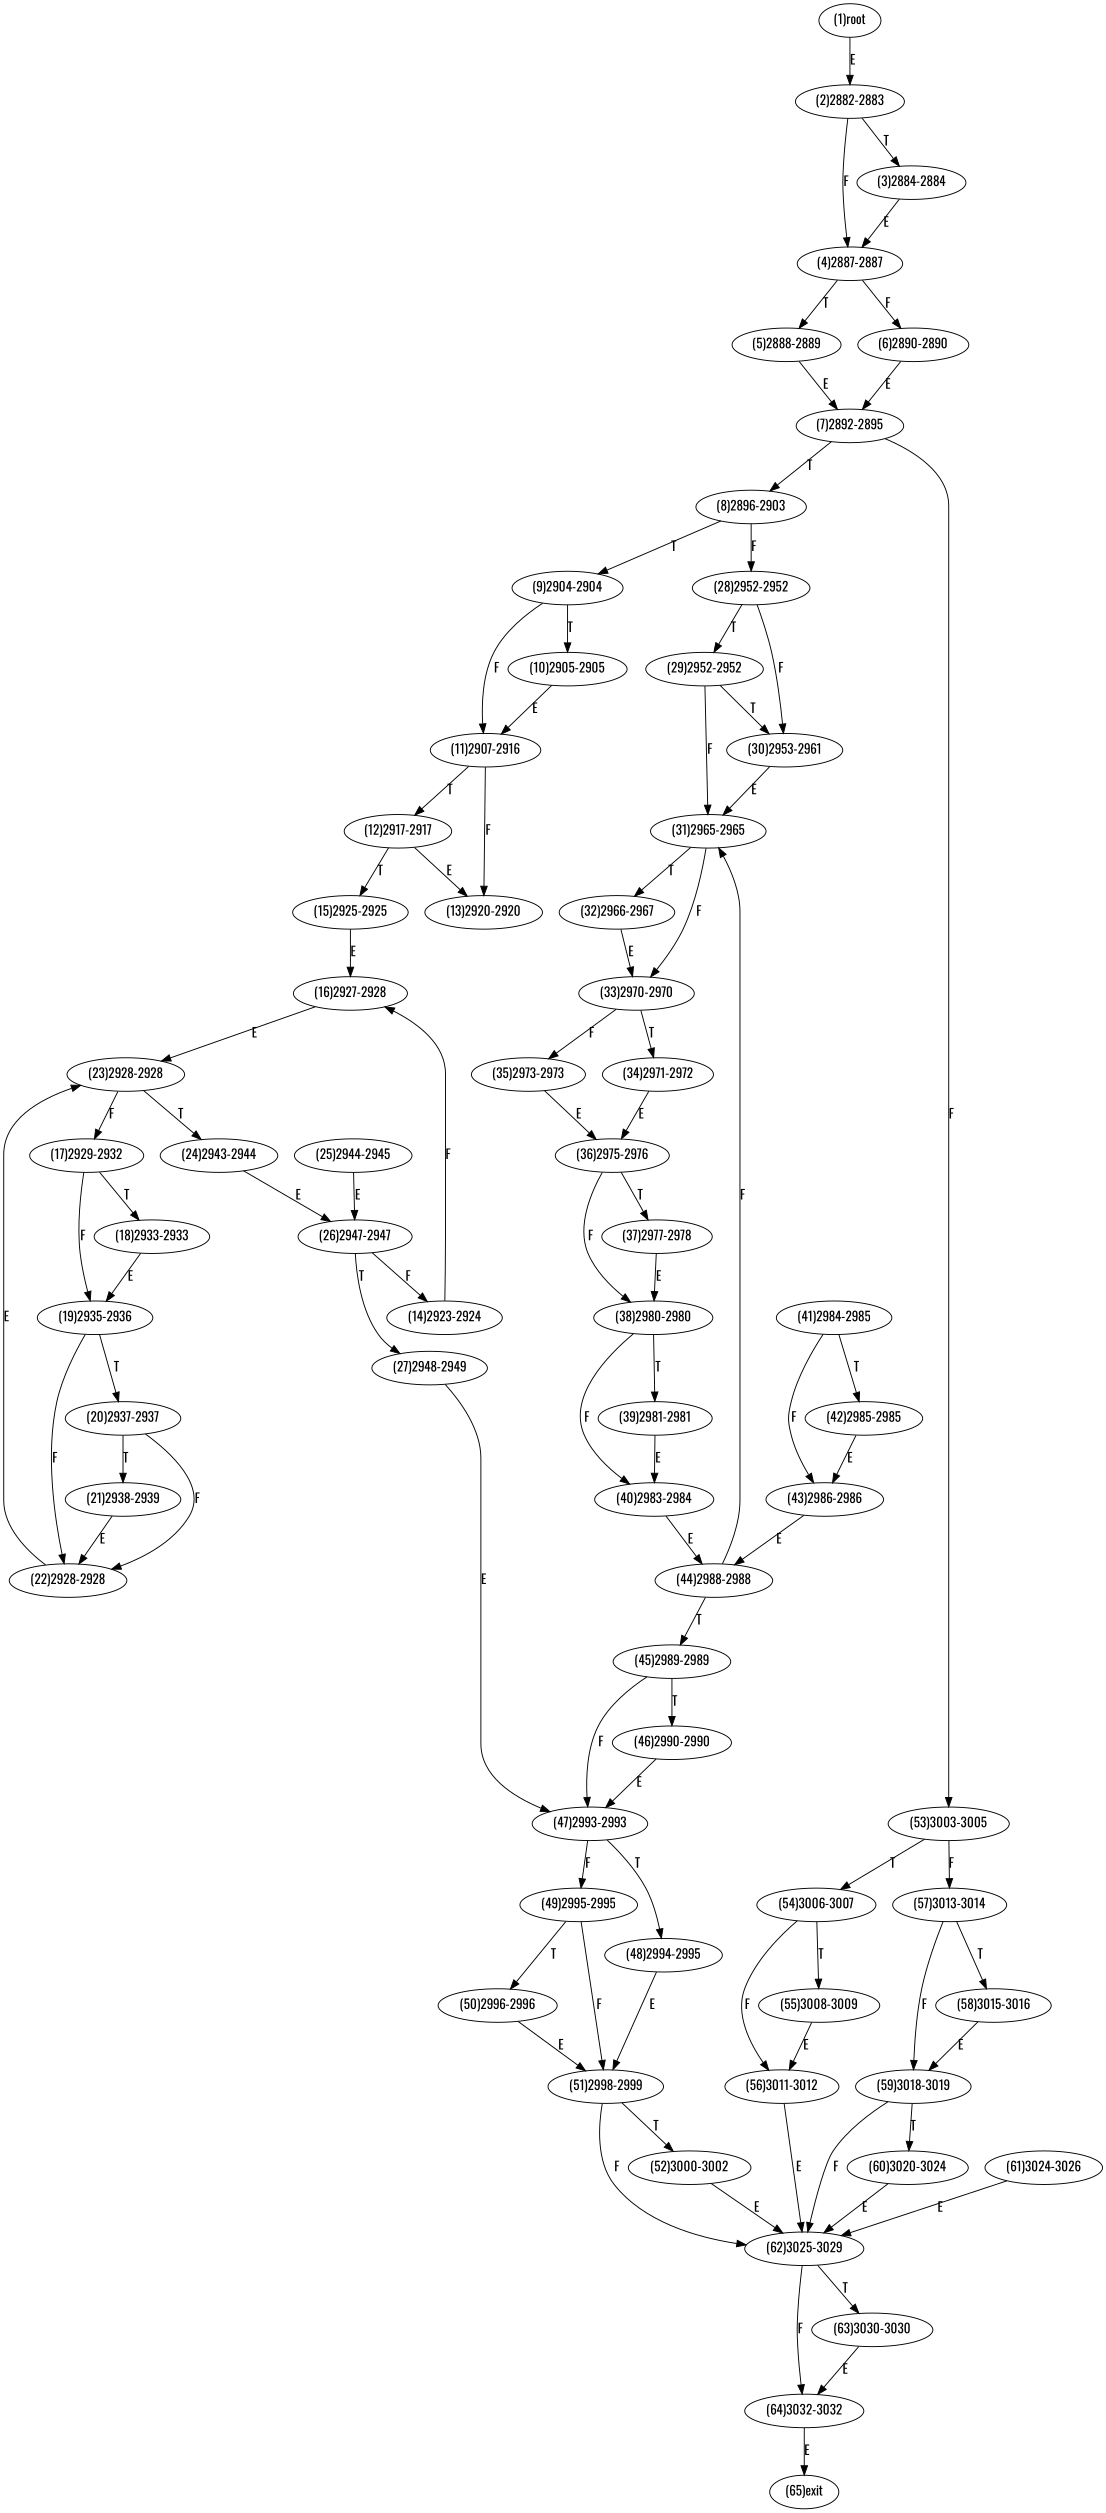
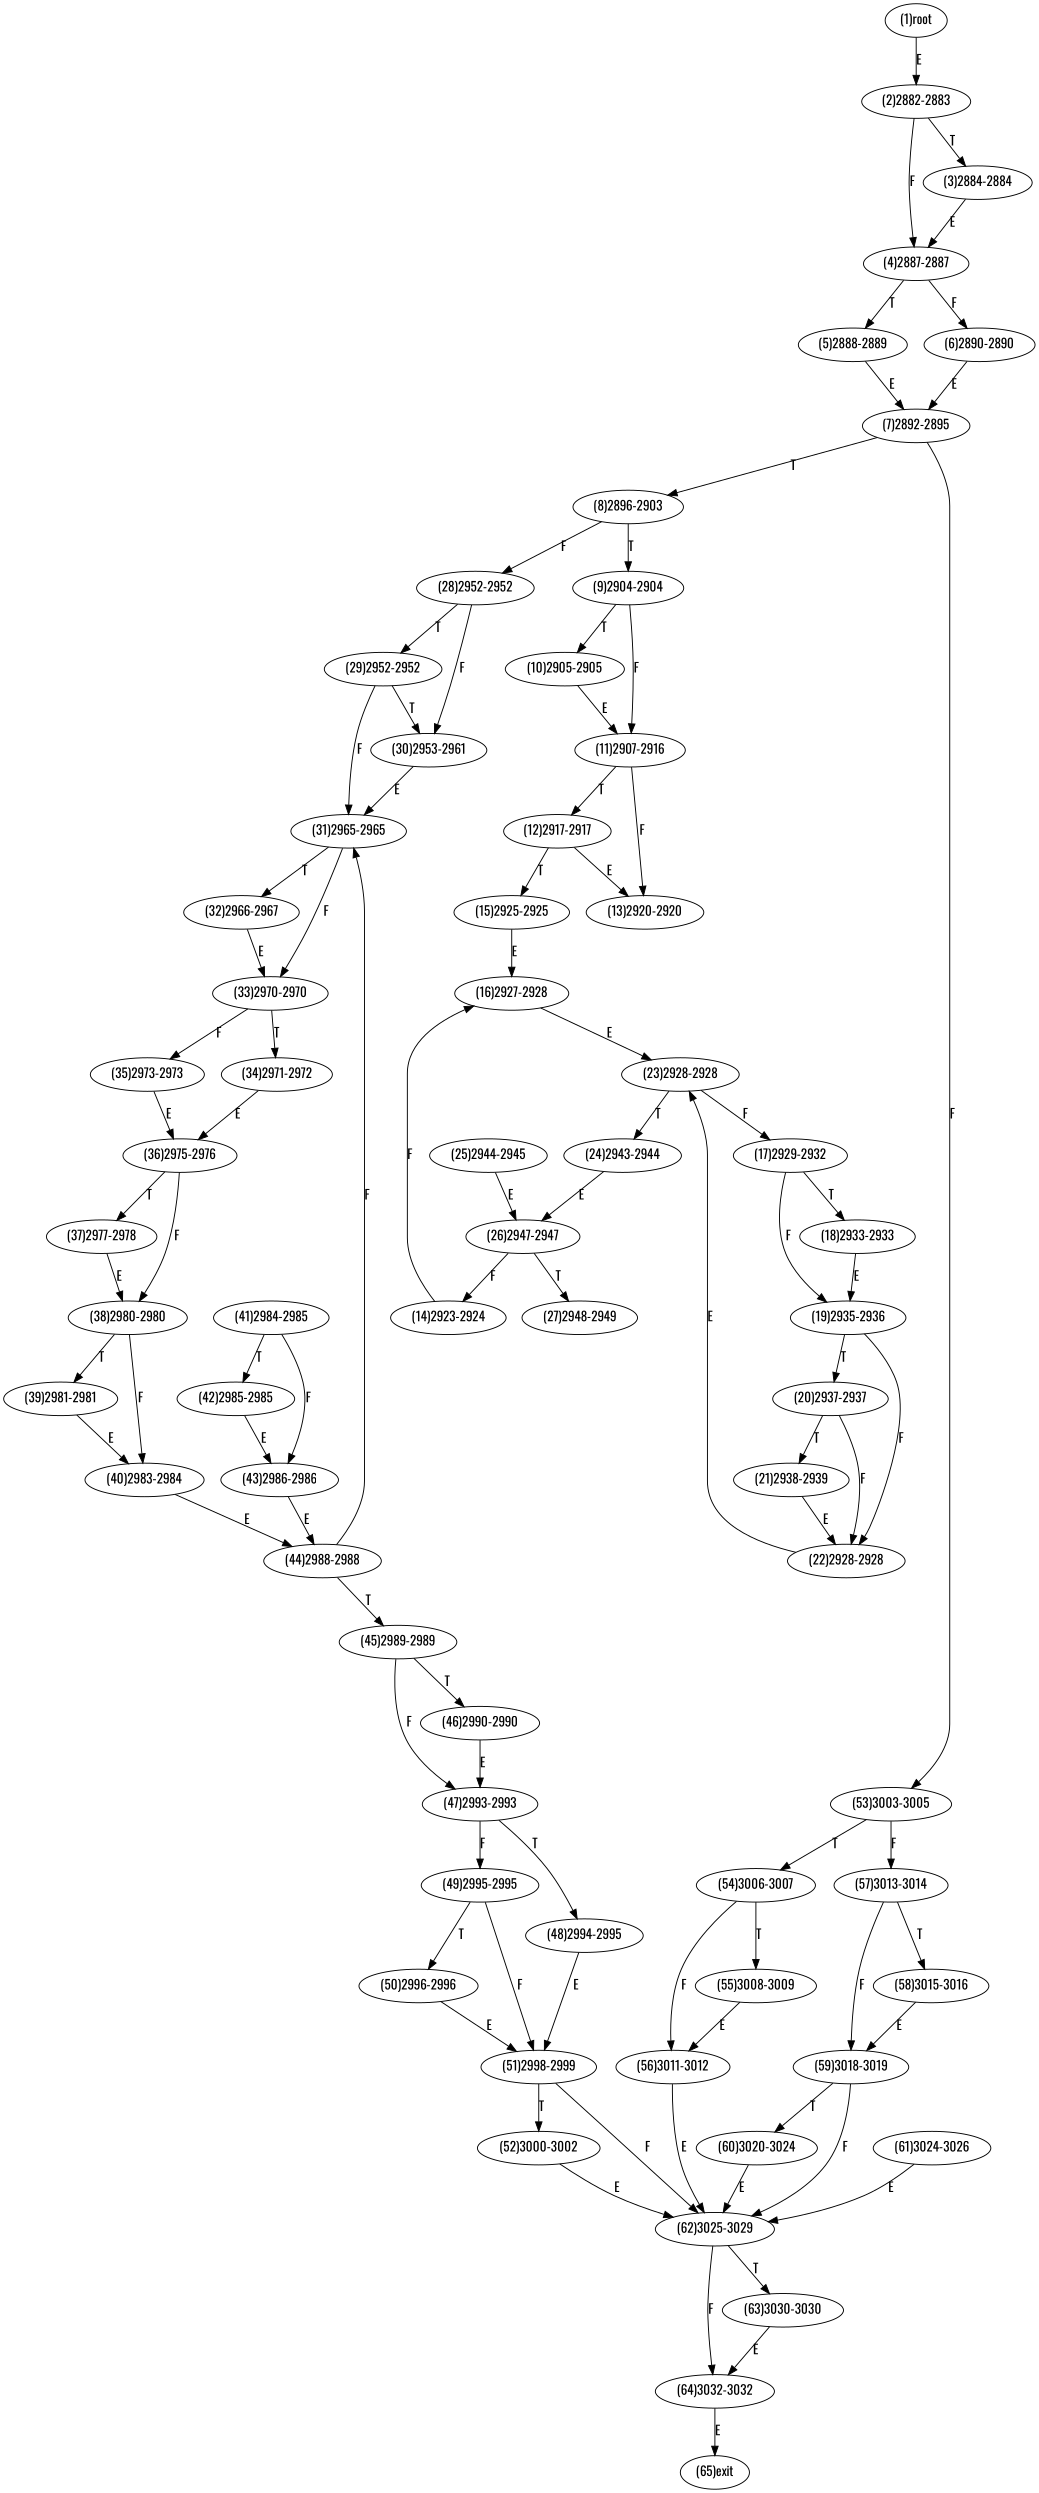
(481, 1606) -> none
